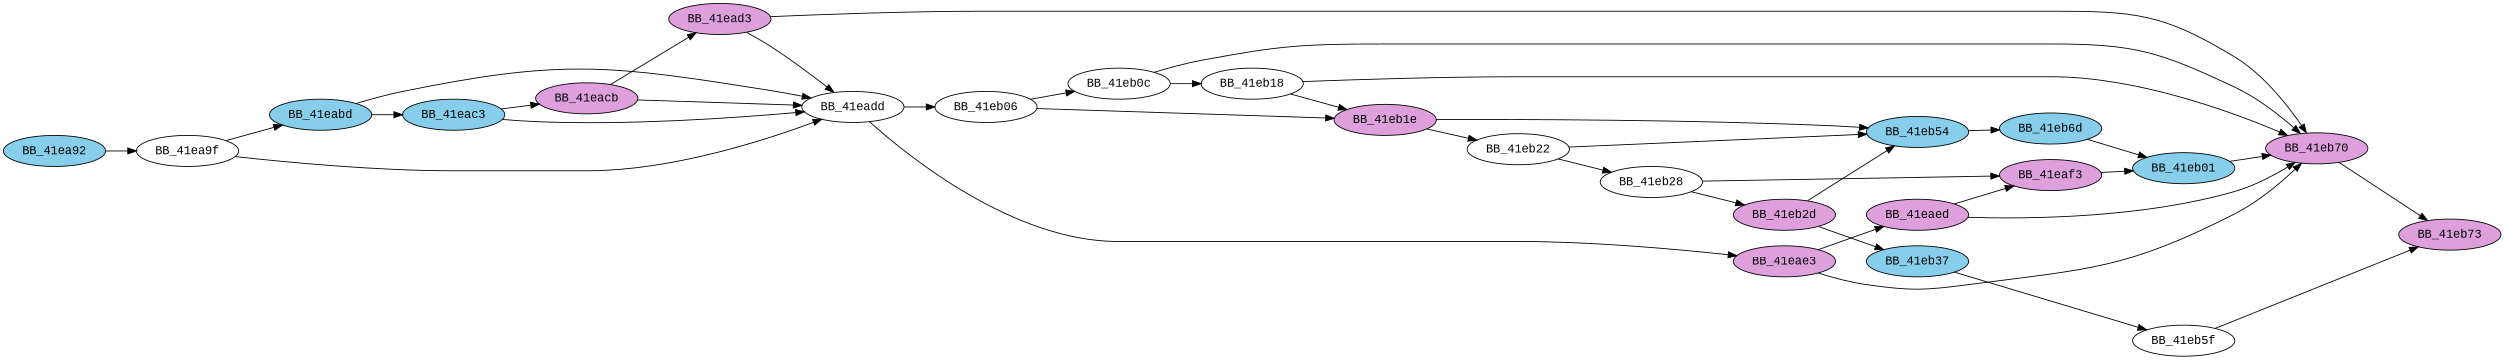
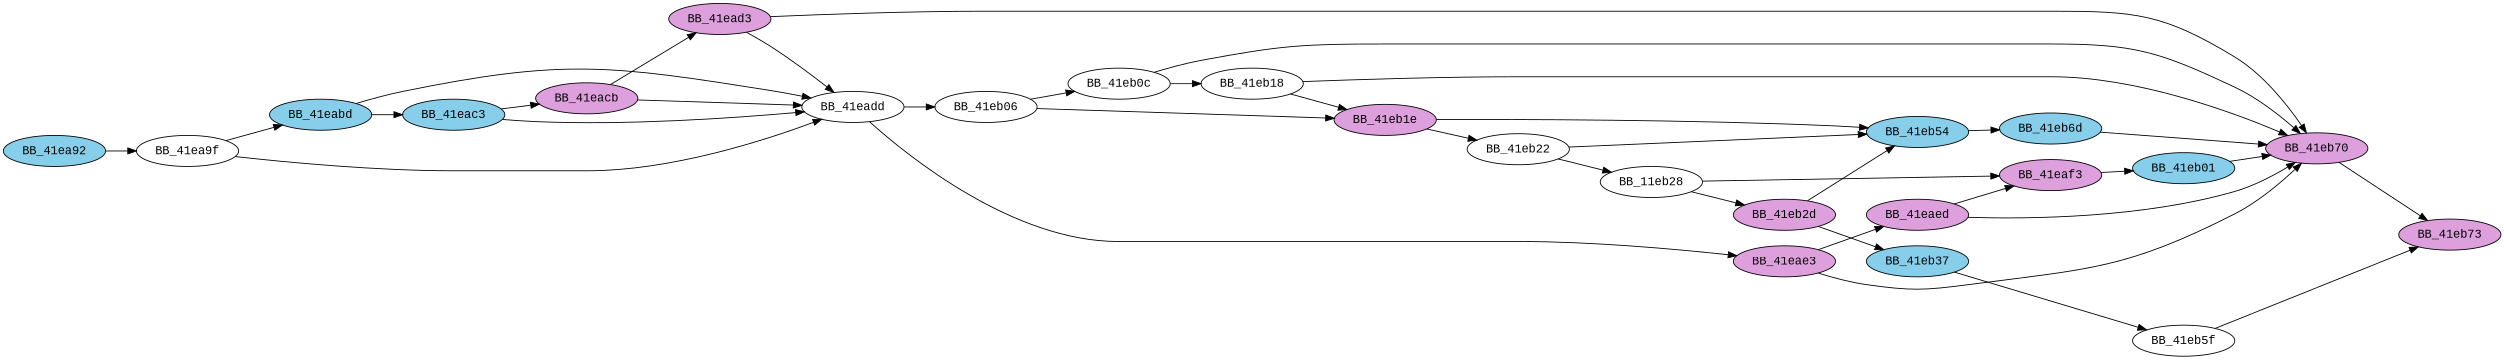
(2113, 147) -> (2179, 138)
(1651, 182) -> (1651, 182)
